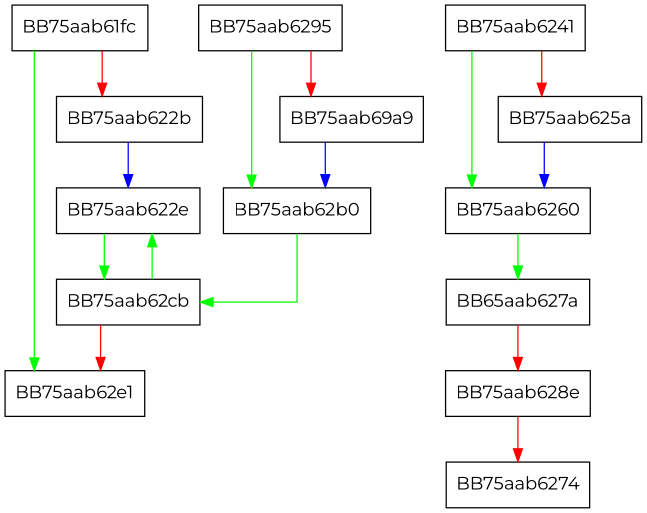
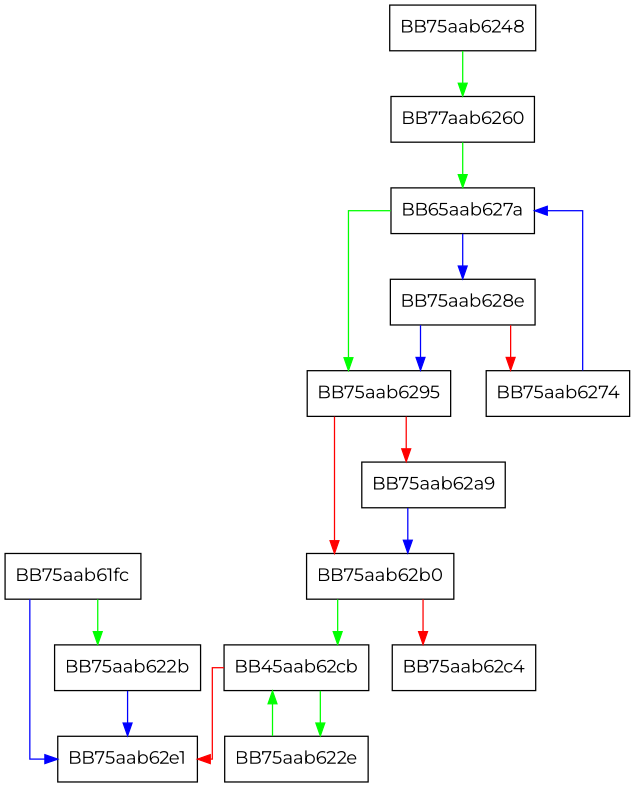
(515, 28) -> (463, 28)
(102, 67) -> (98, 616)
(252, 113) -> (334, 479)
(352, 119) -> (434, 485)
(570, 119) -> none
(128, 159) -> (128, 707)
(34, 204) -> (30, 687)
(518, 211) -> (463, 119)
none -> (348, 263)
none -> (583, 273)
(128, 302) -> (296, 668)
none -> (421, 341)
(518, 341) -> (463, 250)
none -> (464, 668)
